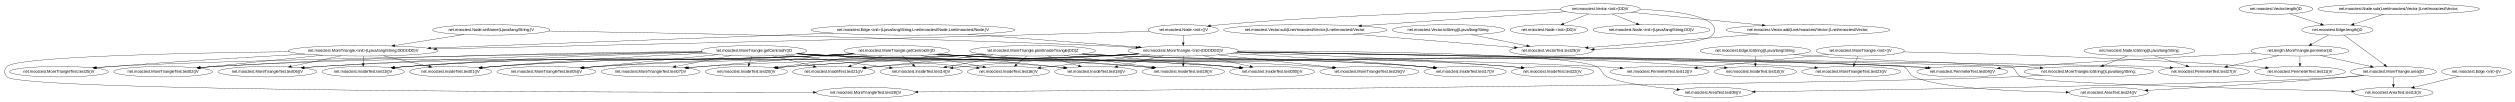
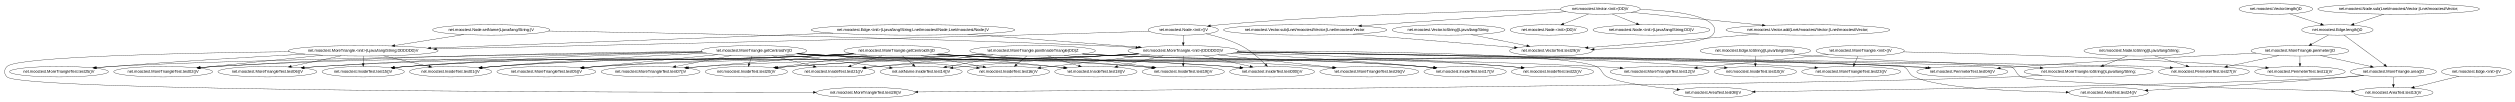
(2300, 51) -> (2300, 51)
(1159, 61) -> (1238, 44)
(921, 72) -> (921, 72)
(1660, 72) -> (1660, 72)
